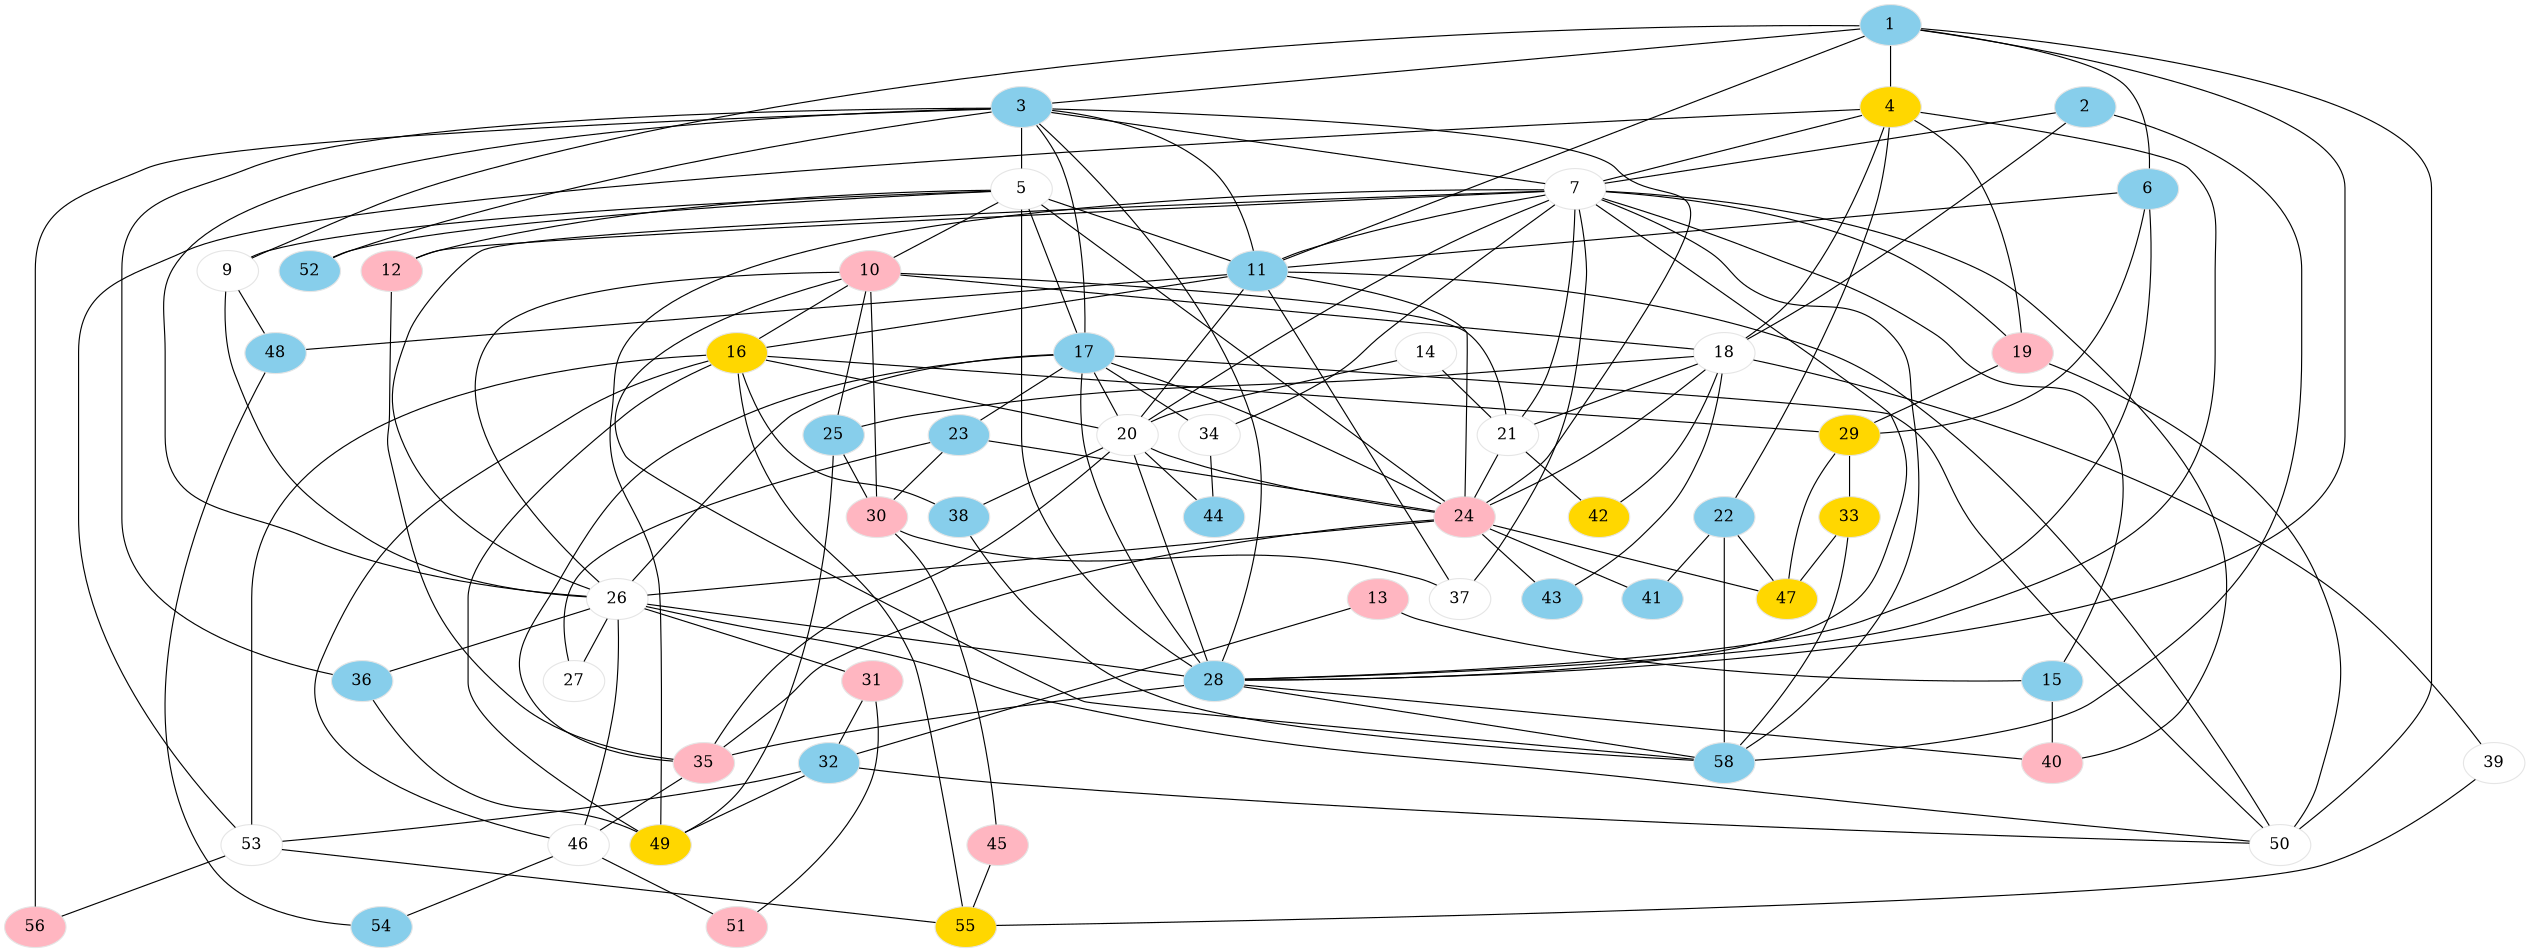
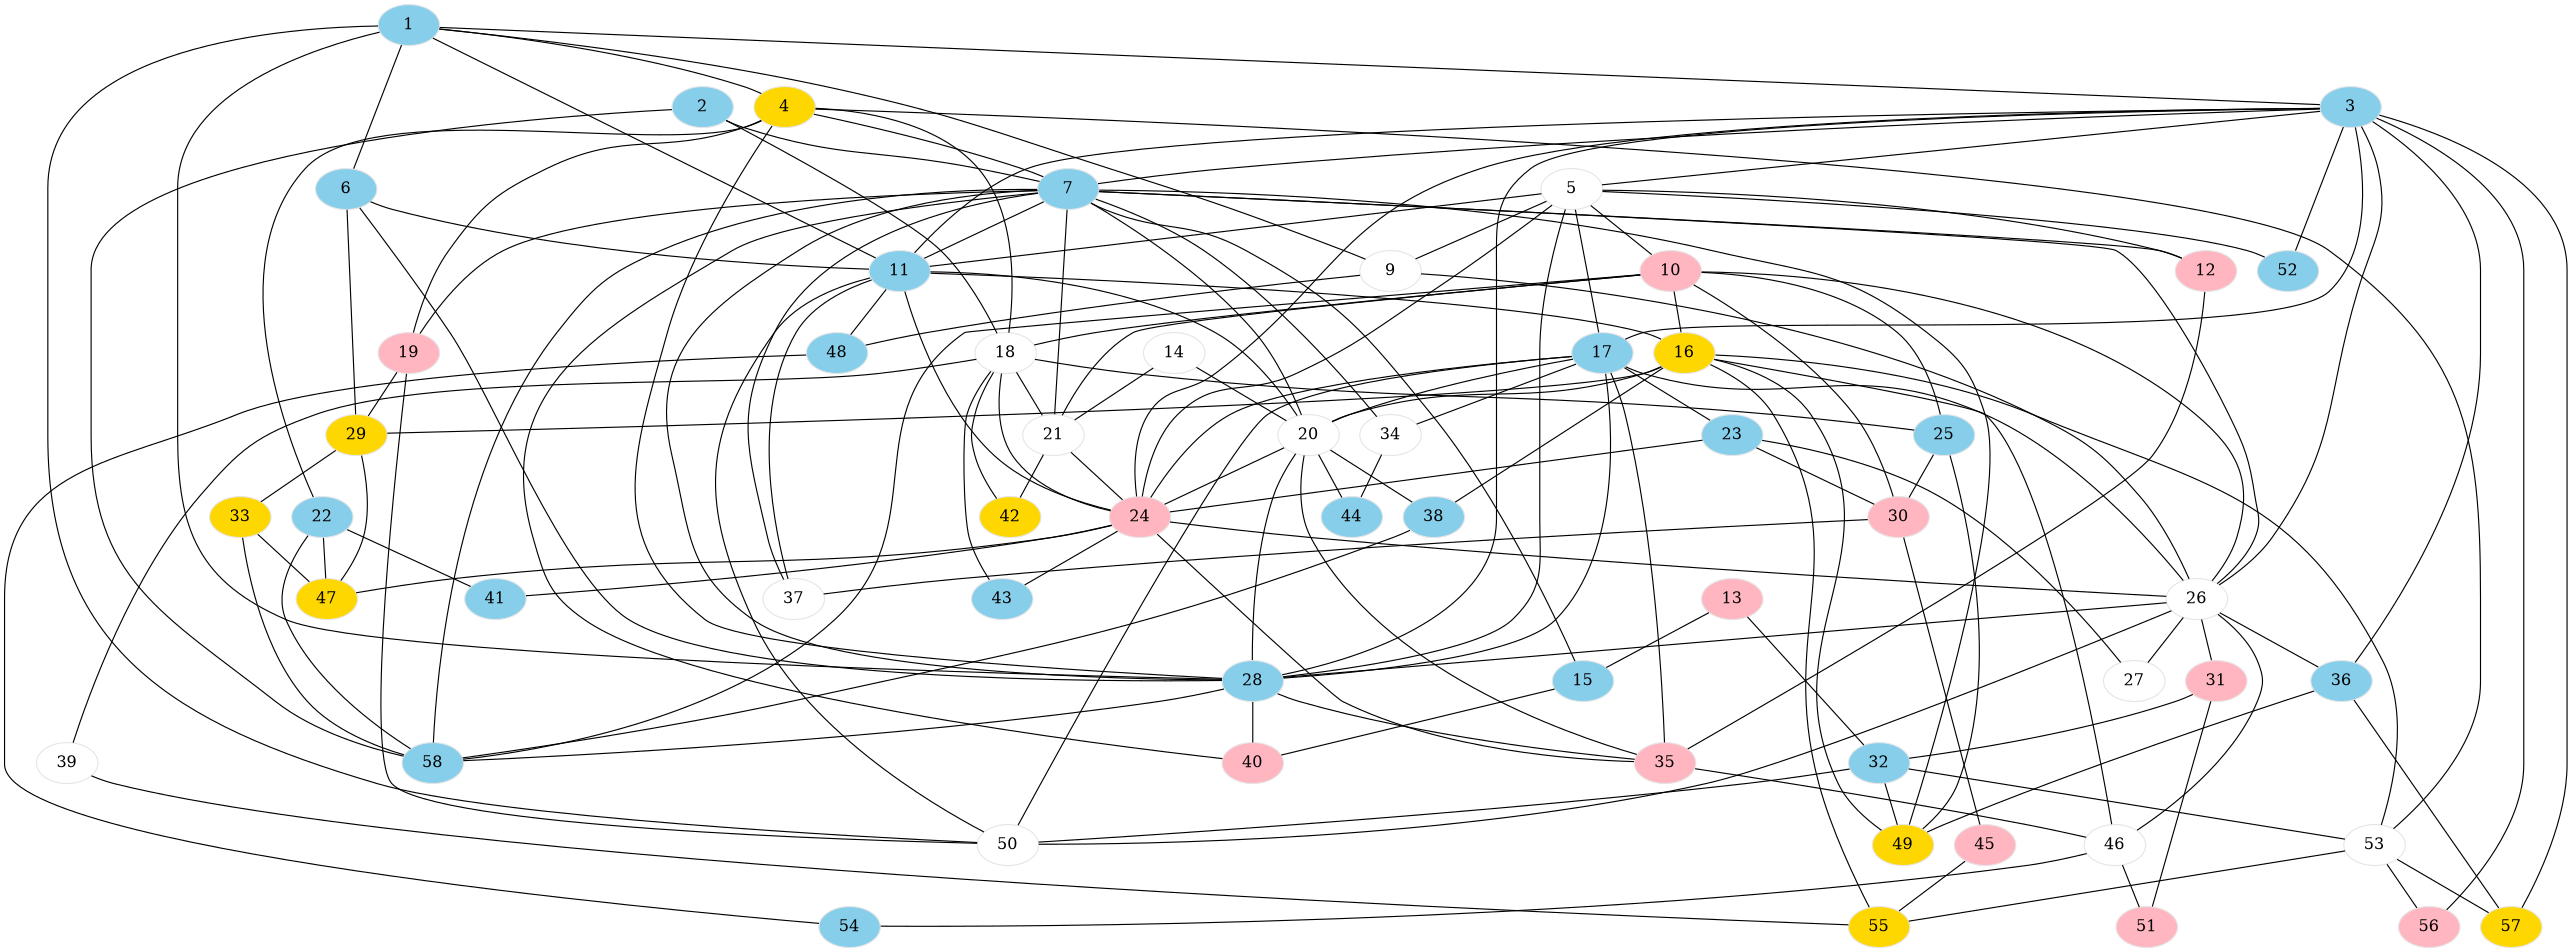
(1575, 189) -> (1068, 189)
none -> (2511, 927)
